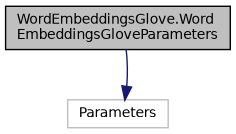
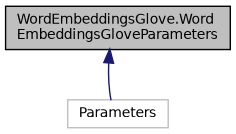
(127, 68) -> (109, 82)
